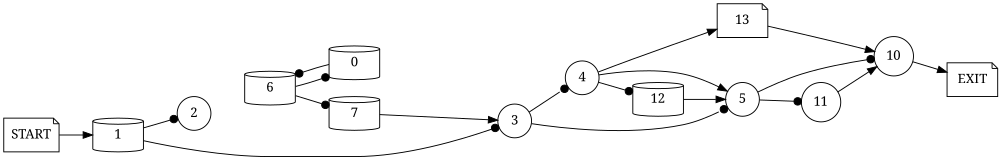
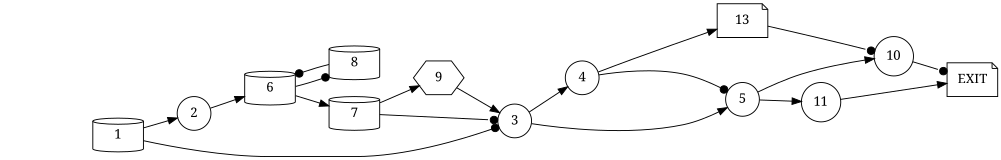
(817, 37) -> (817, 37)
(354, 63) -> (354, 63)
(925, 66) -> (925, 66)
(661, 71) -> (661, 71)
(811, 71) -> (811, 71)
none -> (439, 78)
(853, 82) -> (889, 92)
(658, 99) -> none
(309, 100) -> (309, 100)
(777, 101) -> (777, 101)
(544, 102) -> (544, 102)
none -> (223, 104)
(434, 117) -> (434, 117)
(157, 124) -> (157, 124)
(626, 130) -> (626, 130)
(31, 135) -> none
